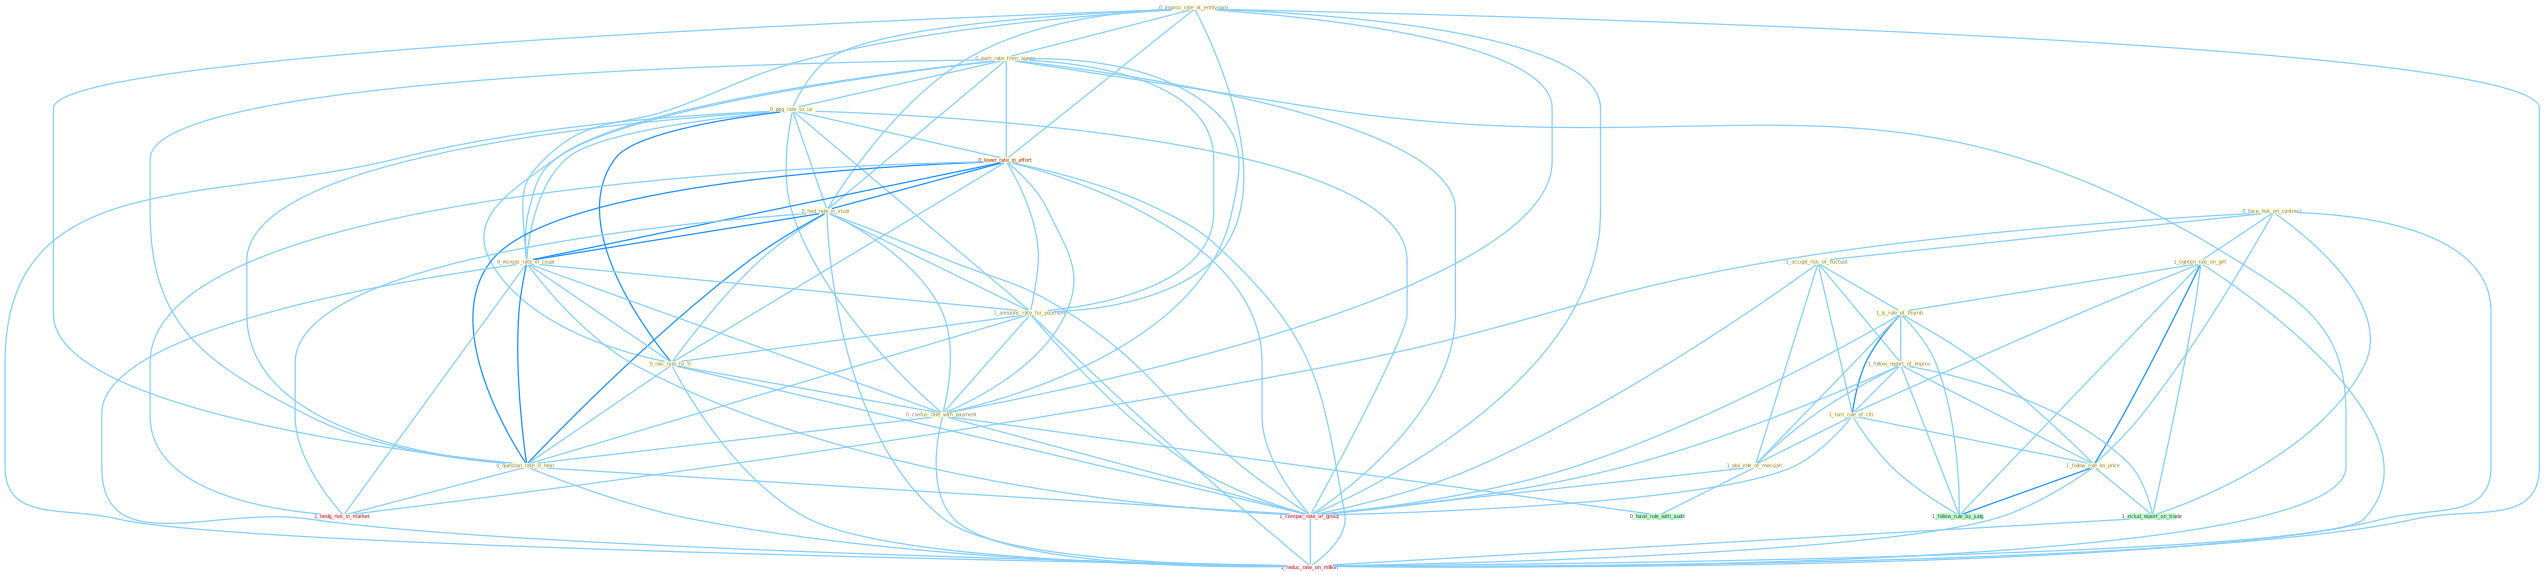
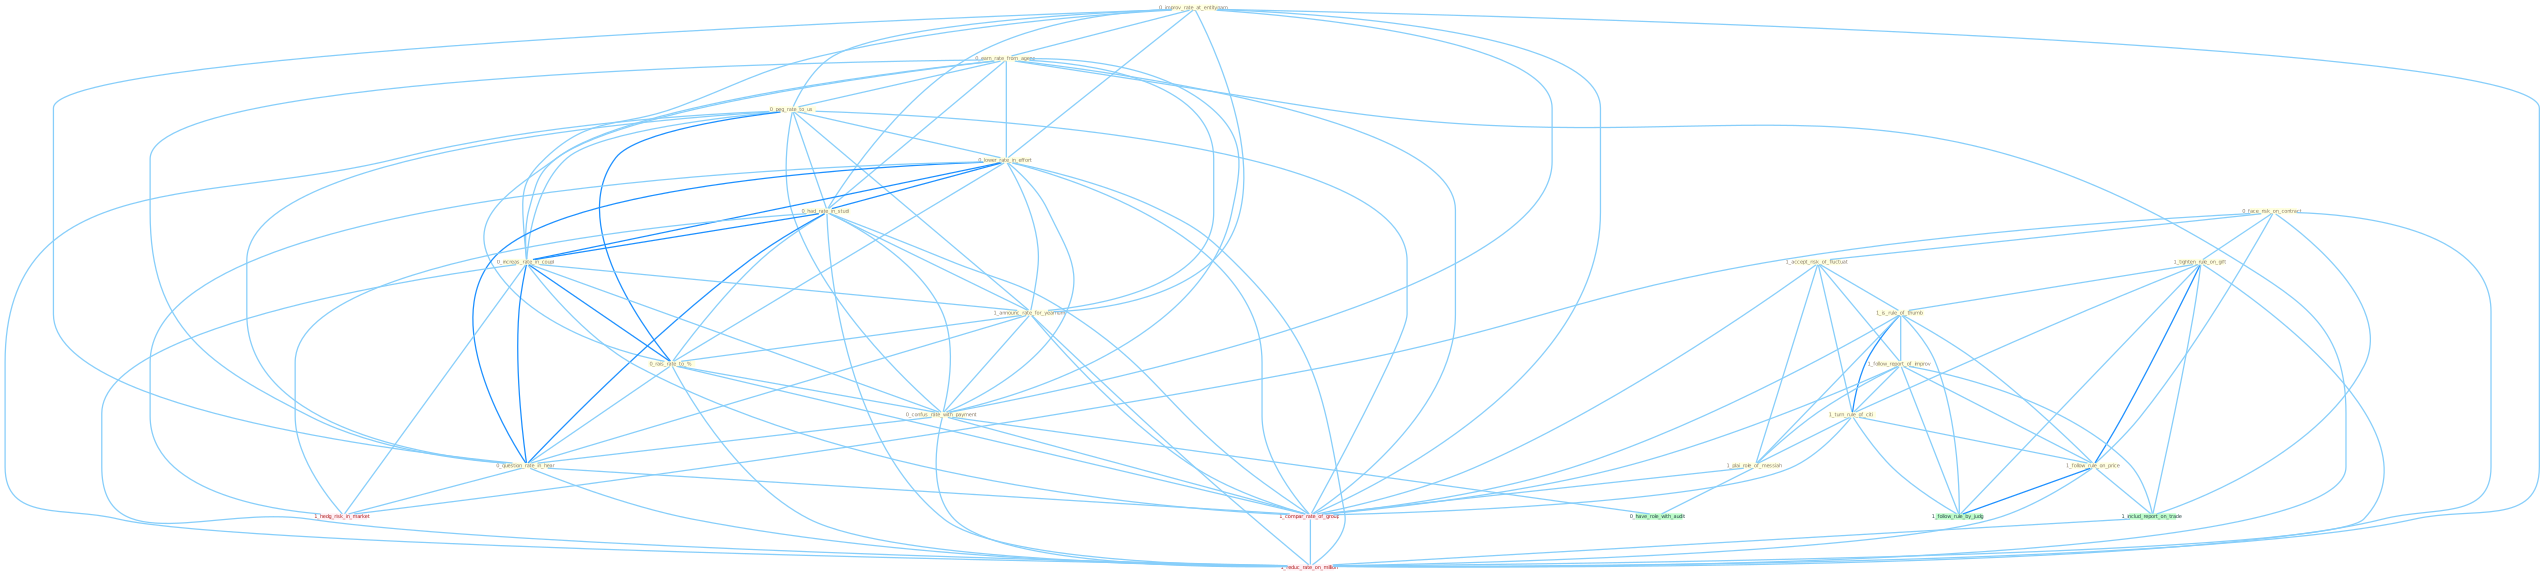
(1006, 160) -> (1006, 160)
(599, 313) -> (599, 313)
